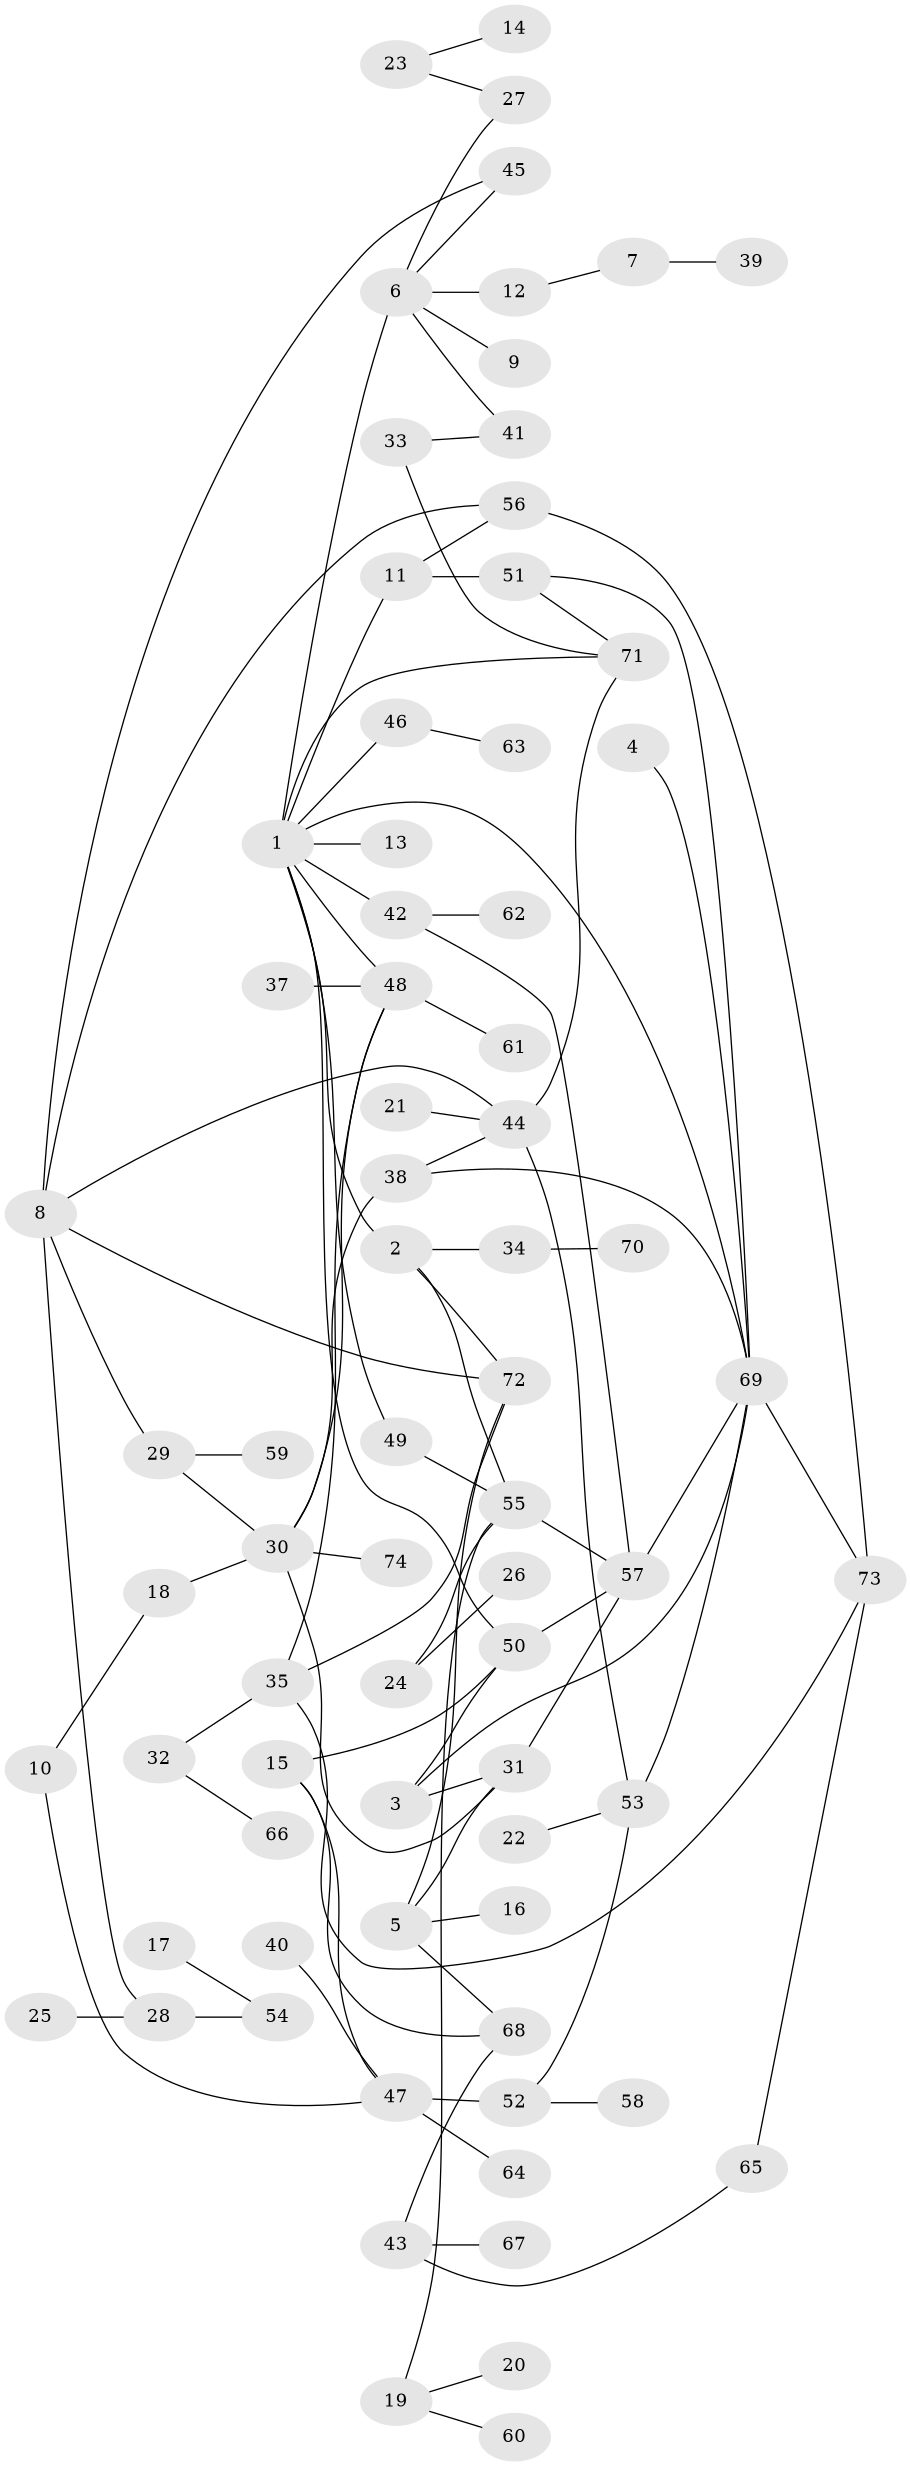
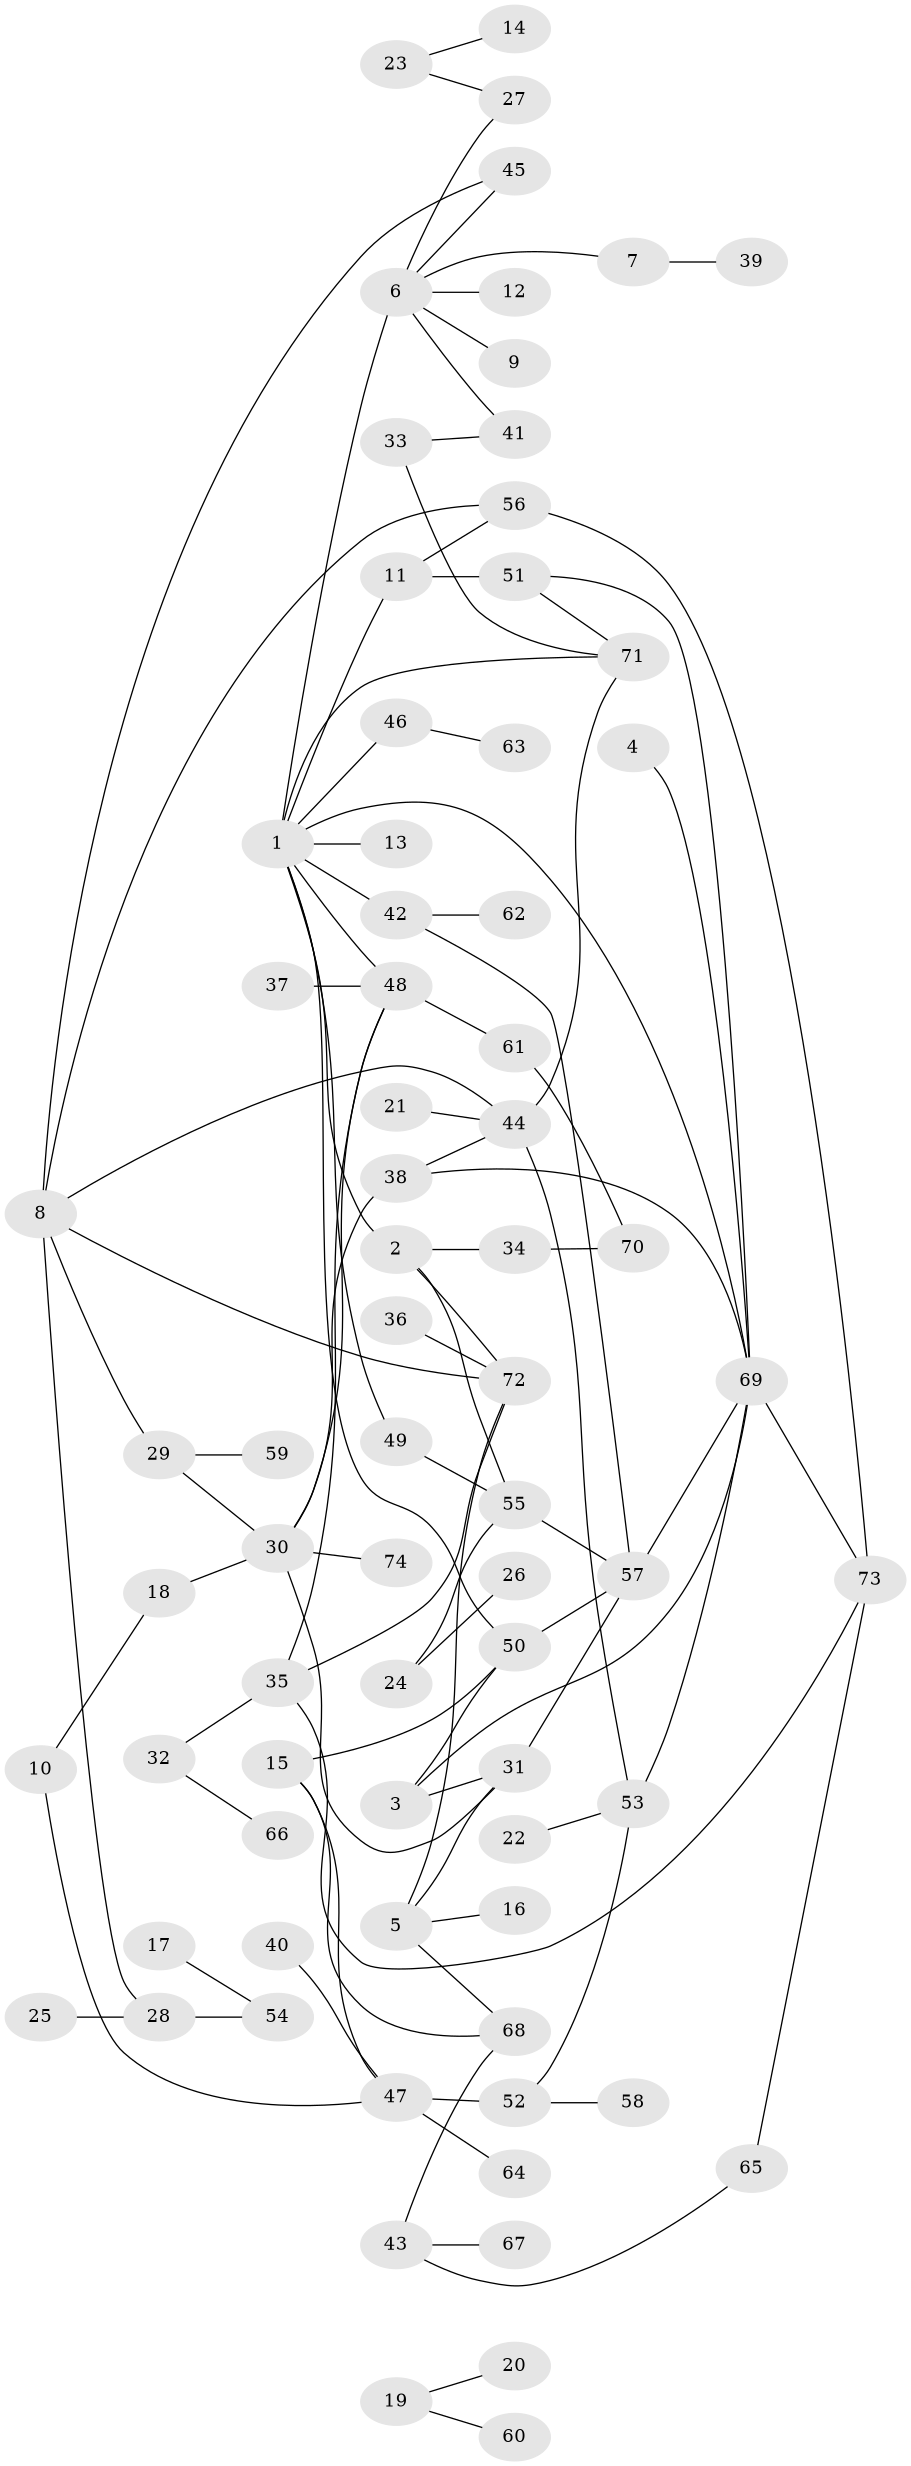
(574, 277) -> (509, 253)
none -> (585, 1148)
none -> (396, 1321)
(441, 1949) -> none
